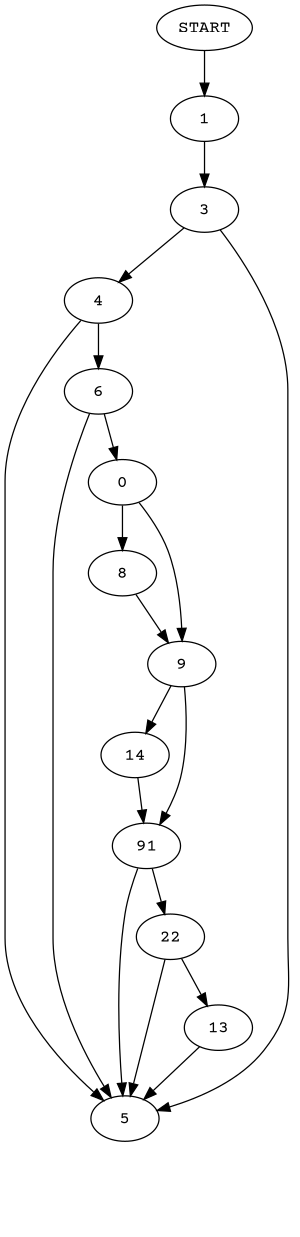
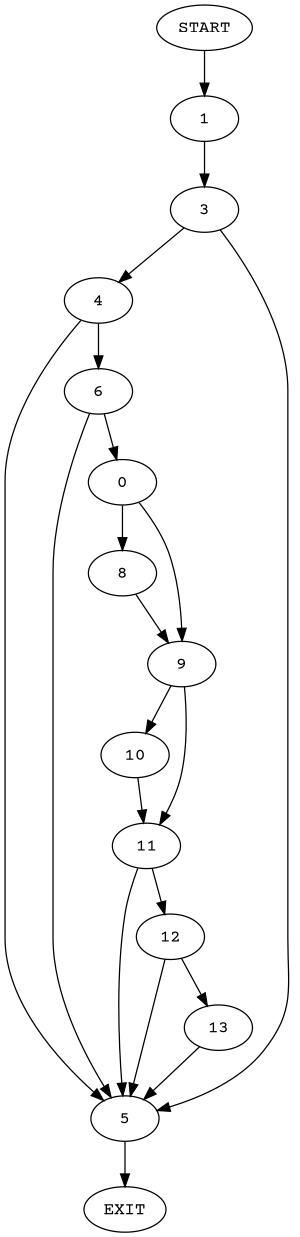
(135, 755) -> (135, 755)
(146, 846) -> (146, 846)
(170, 937) -> (170, 937)
none -> (125, 1209)
